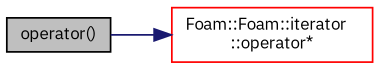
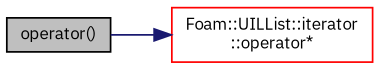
(272, 35) -> (272, 35)
